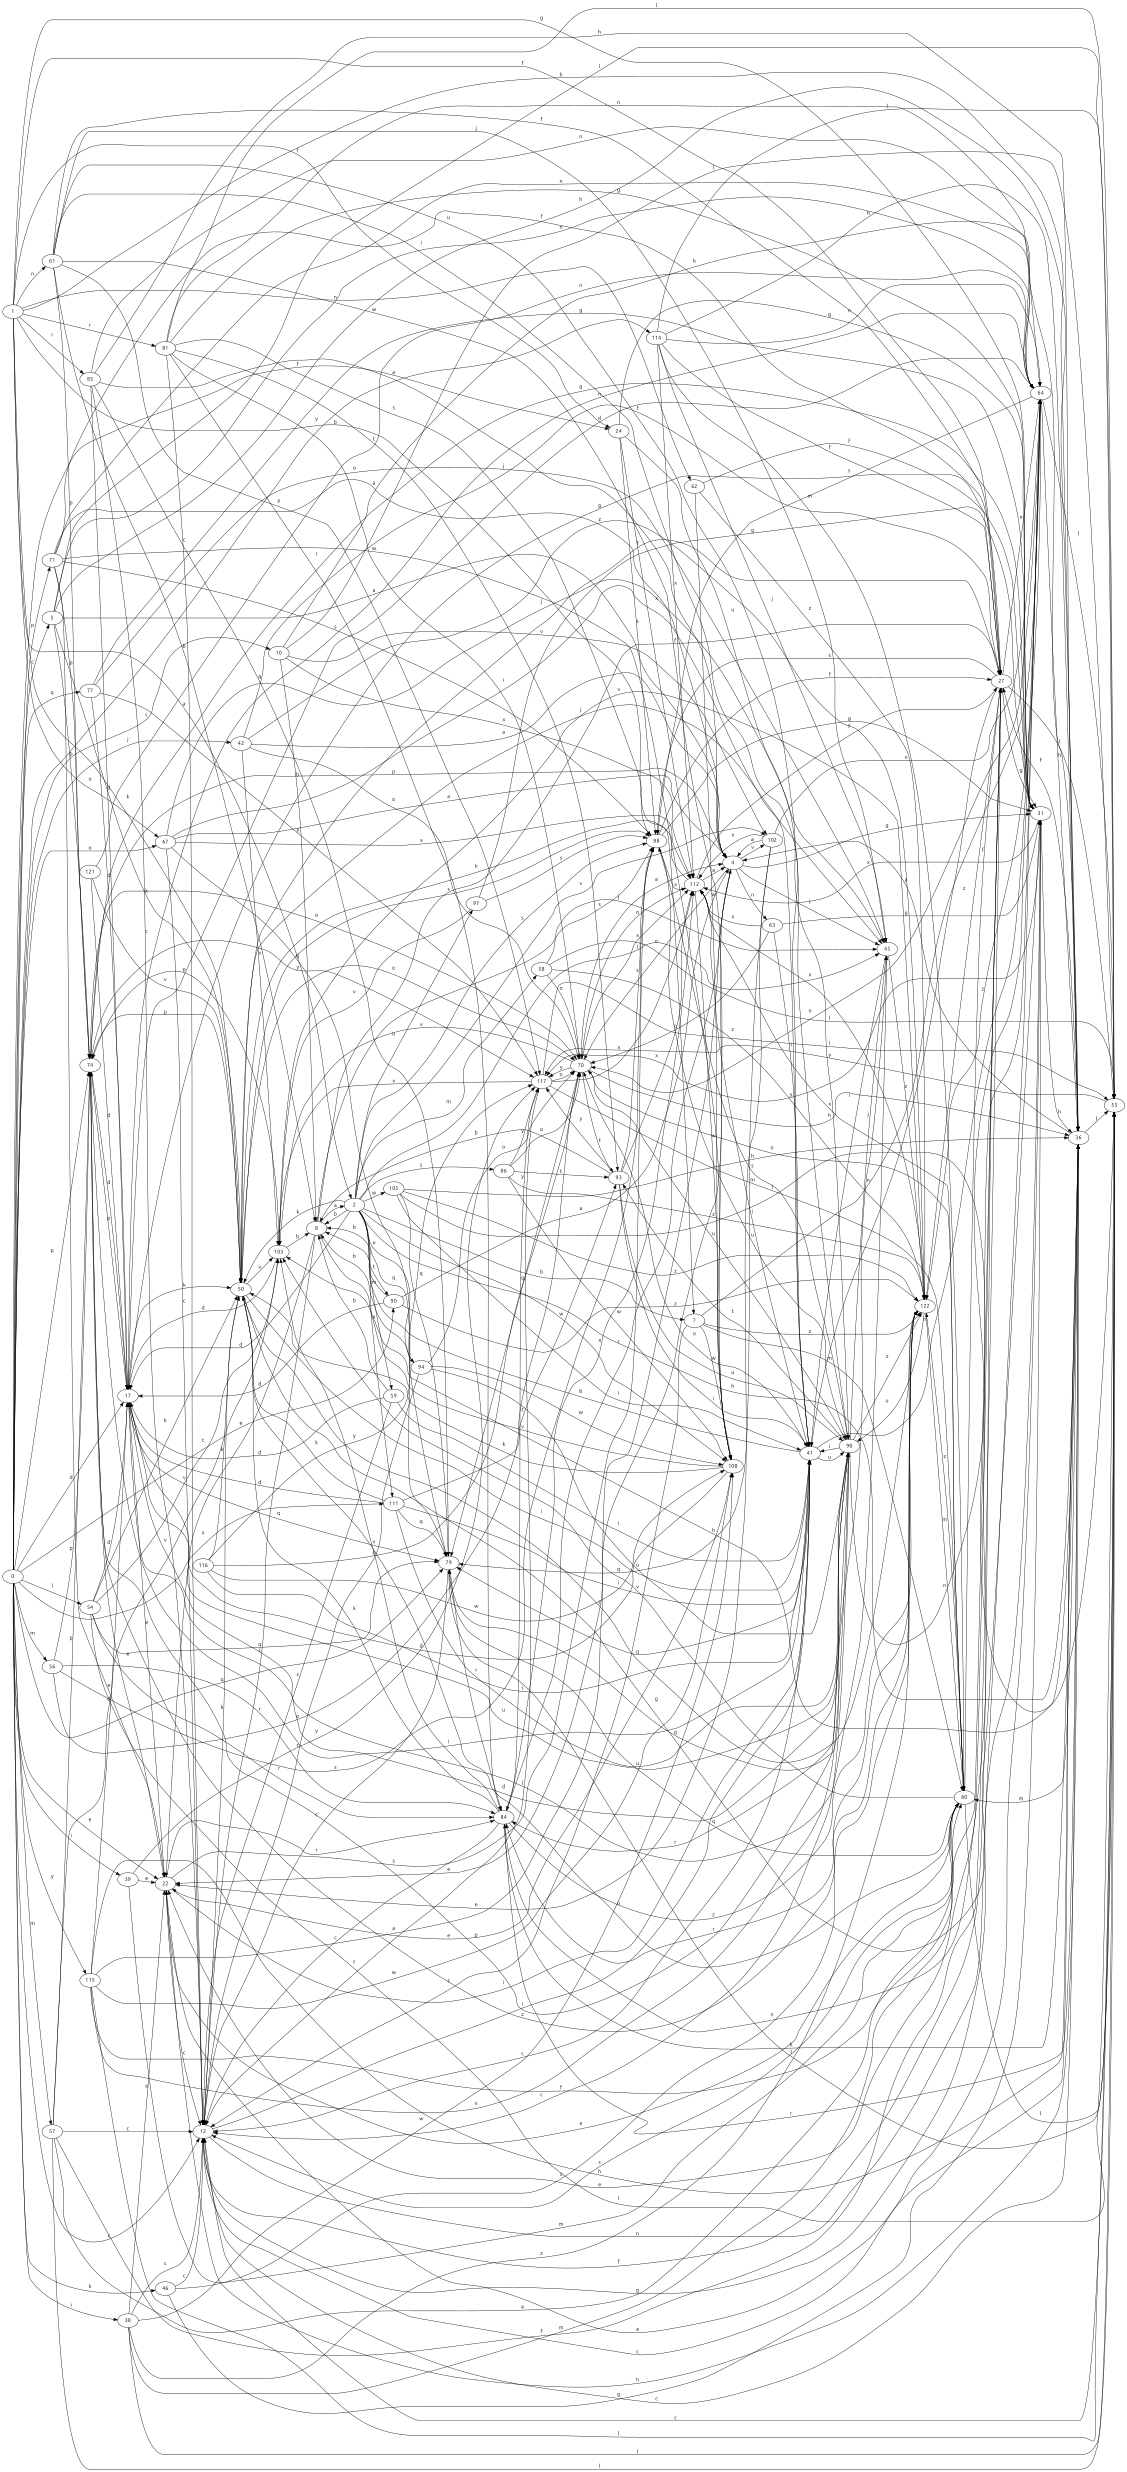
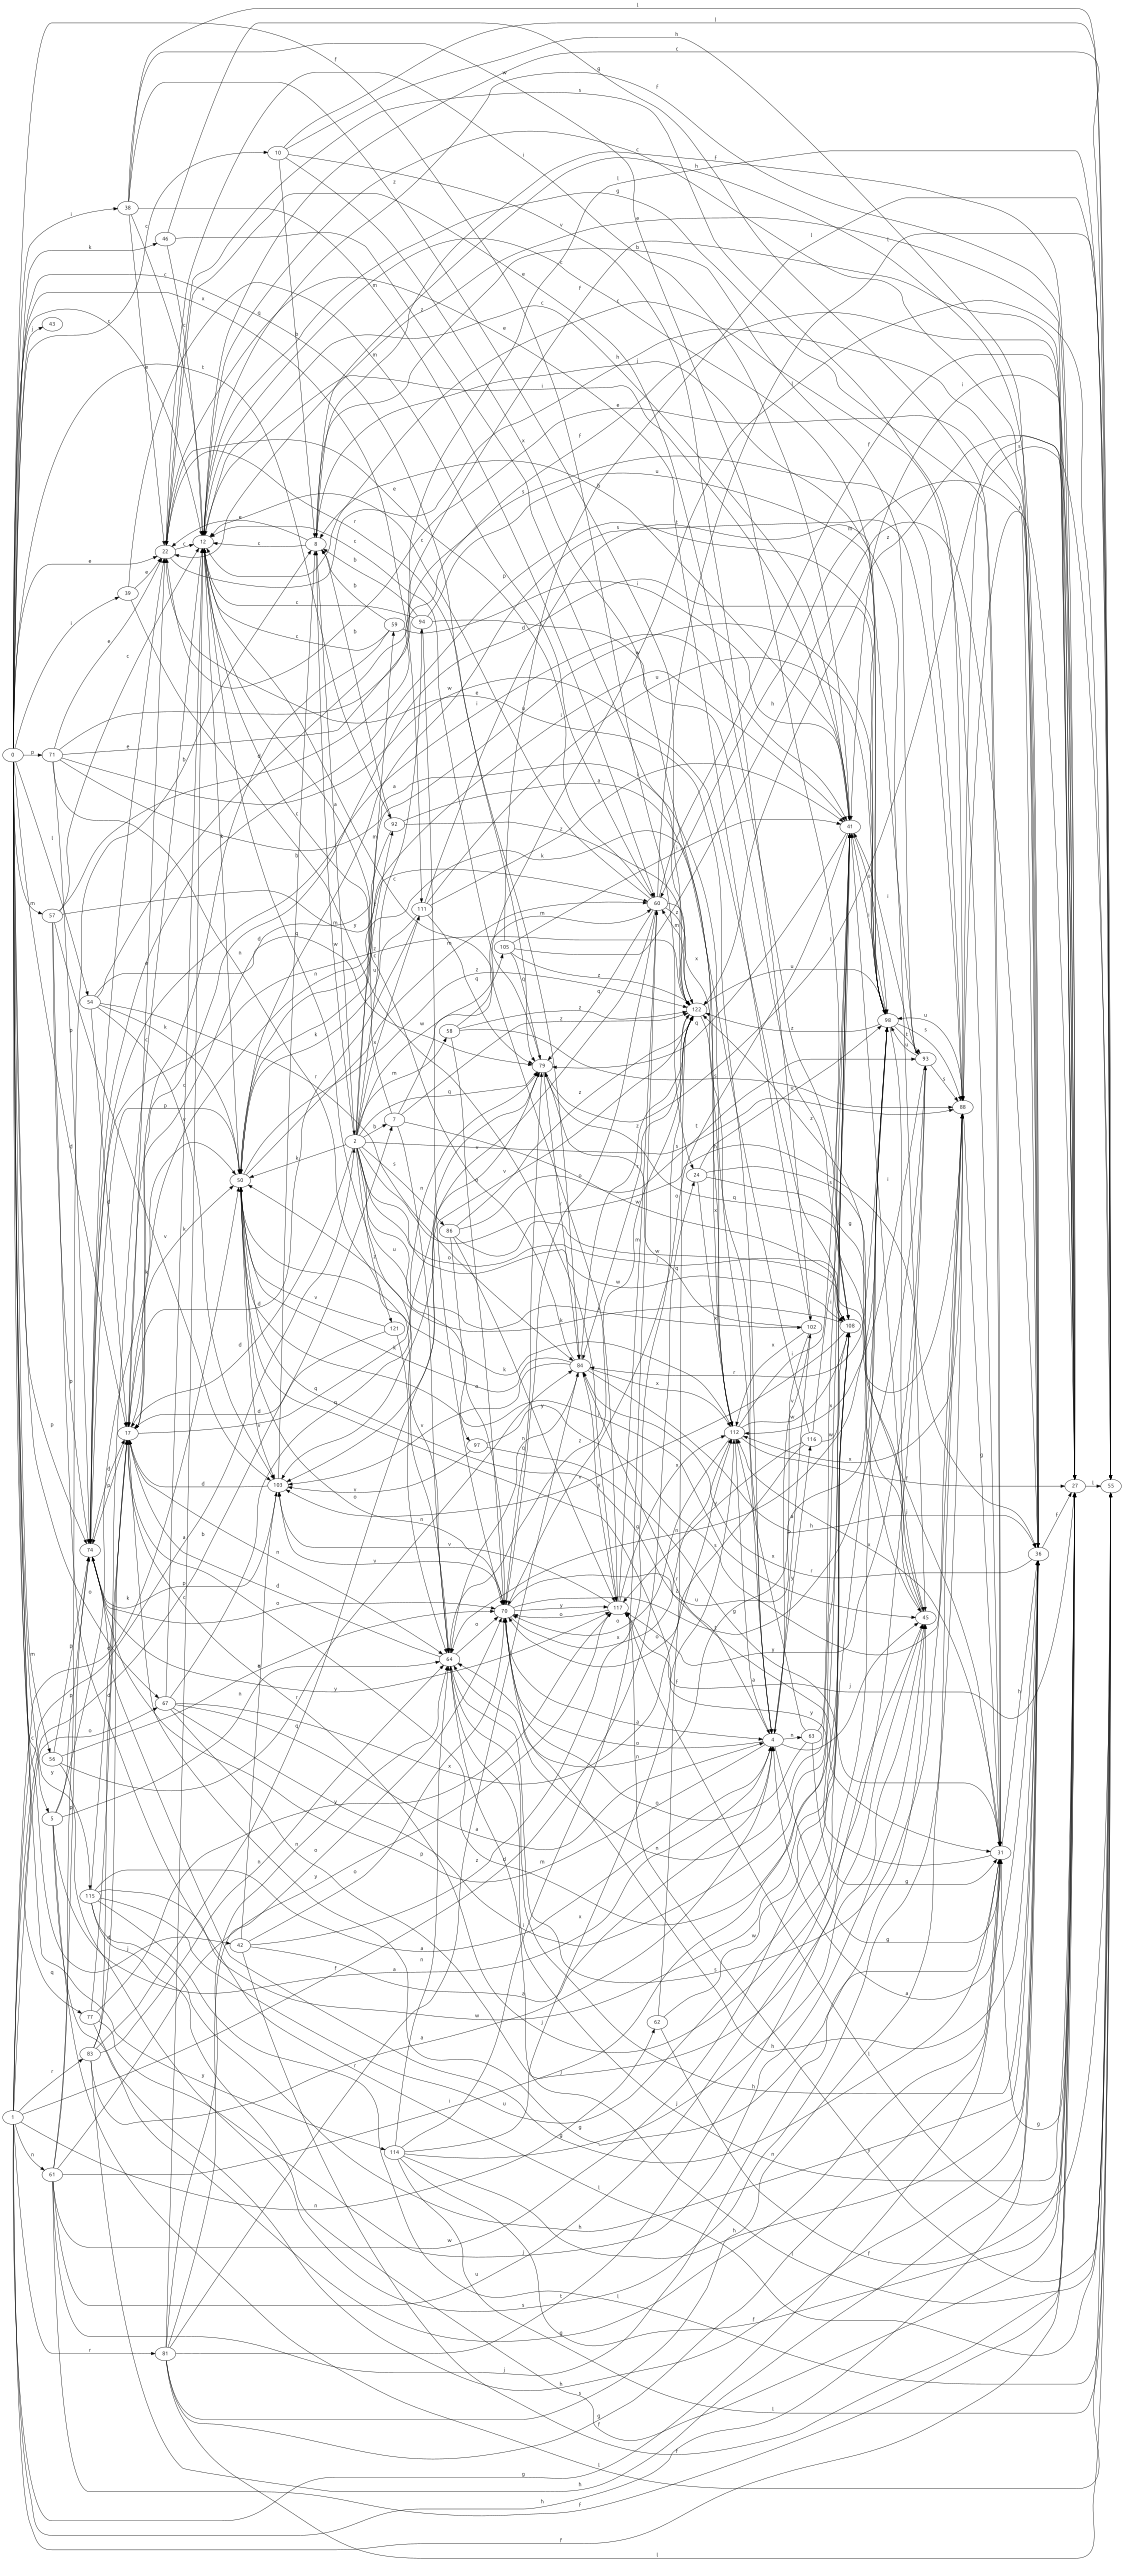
none -> (52, 324)
(1095, 1123) -> none
(336, 1214) -> (336, 944)
none -> (369, 1243)
(394, 1301) -> (395, 825)
none -> (791, 1599)
(619, 1903) -> (450, 943)
(523, 2307) -> (336, 923)
